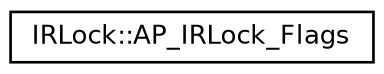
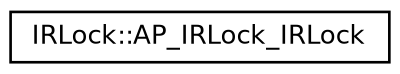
(192, 37) -> (200, 37)
